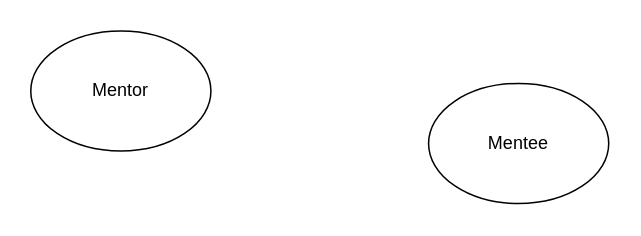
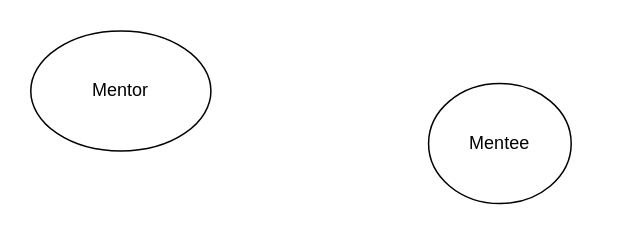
(518, 143) -> (500, 143)
